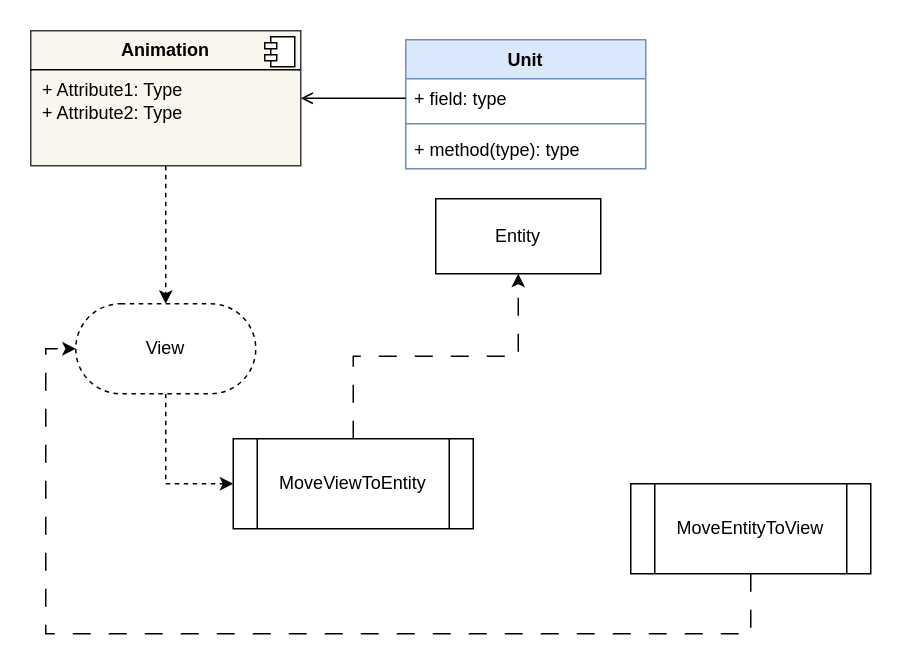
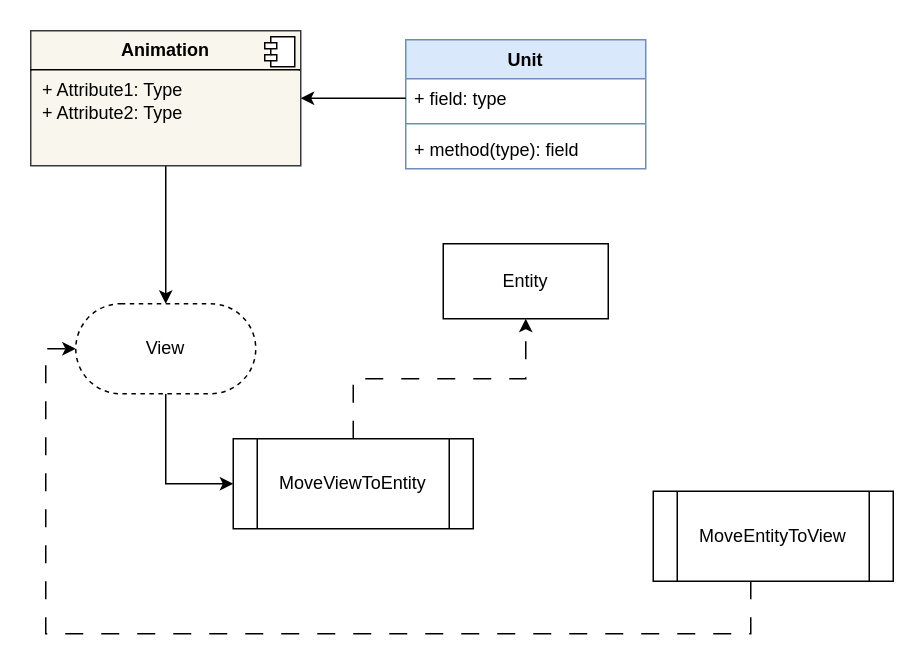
(309, 98) -> (312, 98)
(509, 151) -> (509, 151)
(166, 230) -> (166, 230)
(518, 236) -> (526, 281)
(166, 467) -> (166, 467)
(751, 529) -> (773, 536)
